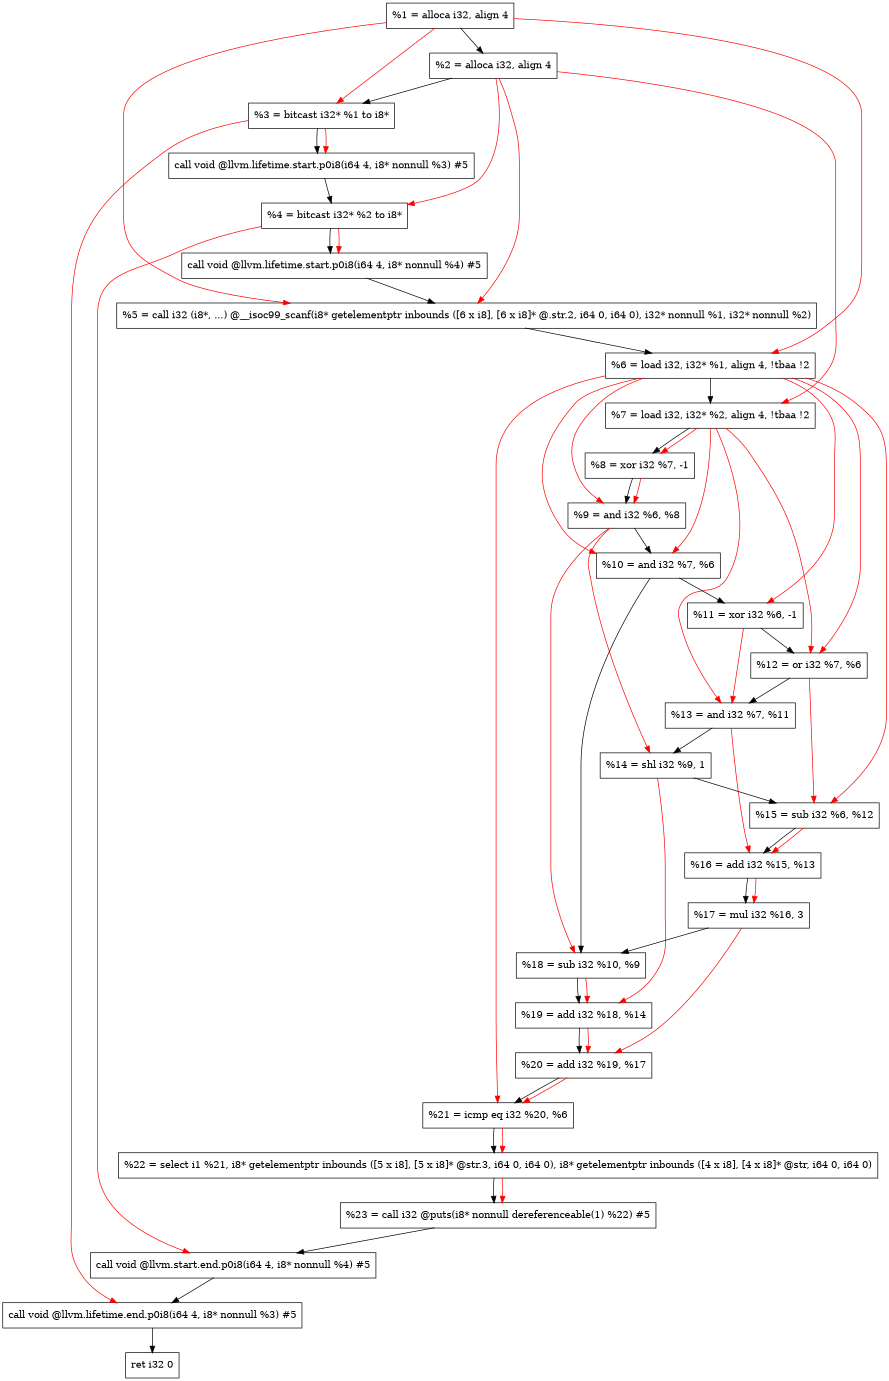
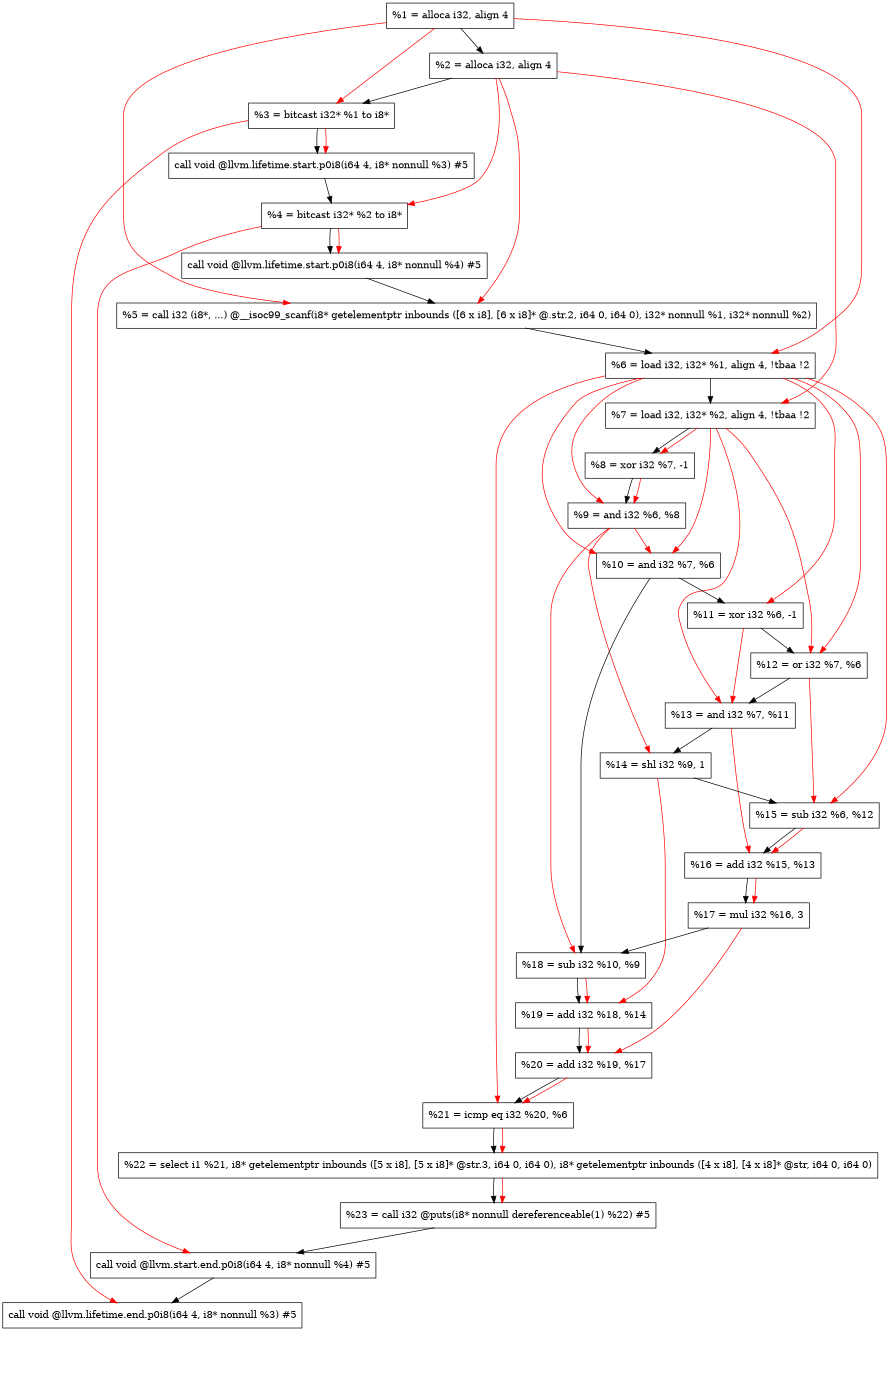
(641, 538) -> (641, 538)
(152, 1365) -> none
